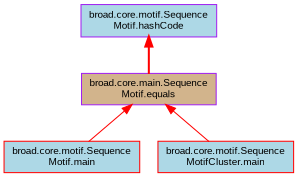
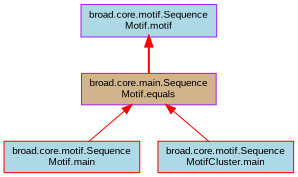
(149, 21) -> (149, 21)
